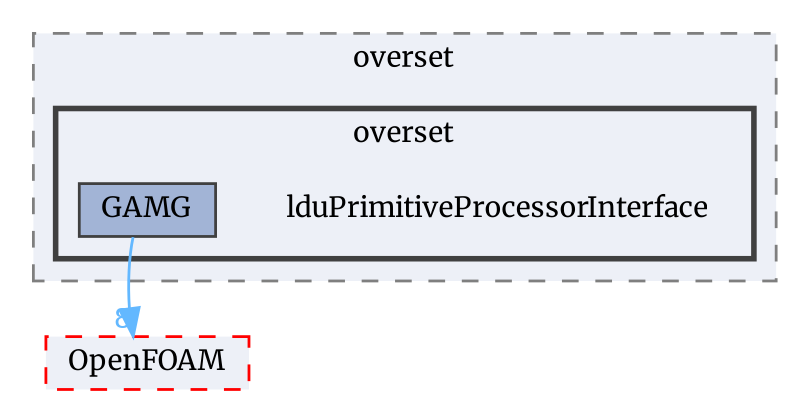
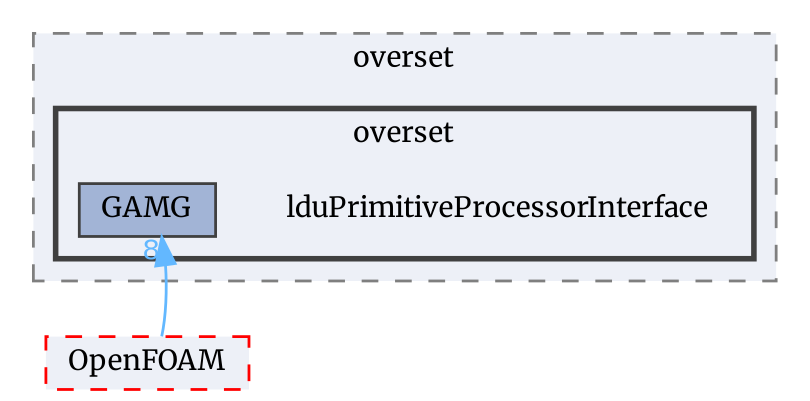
(129, 273) -> (166, 301)
